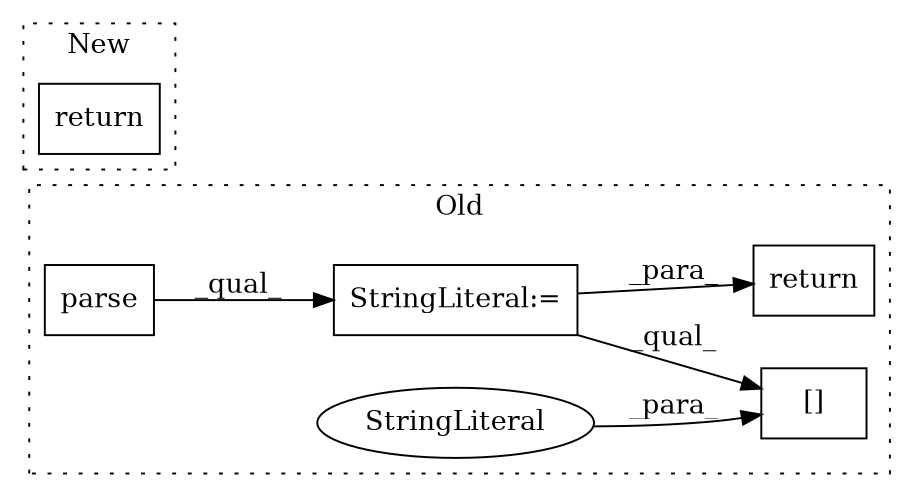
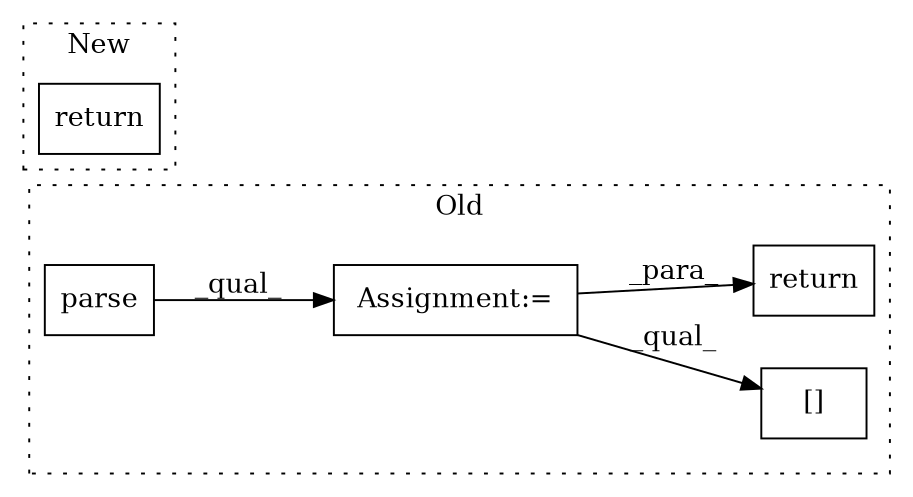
(456, 300) -> (456, 300)
(456, 423) -> none
